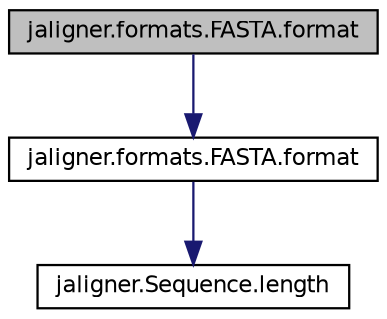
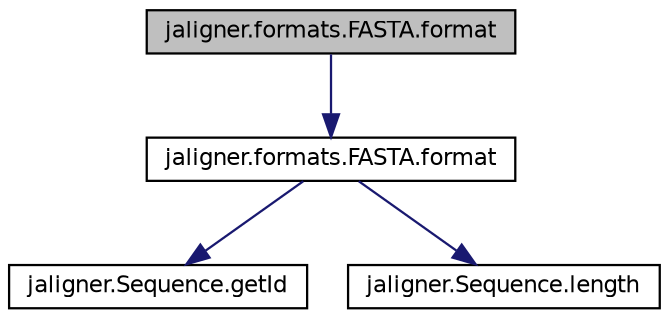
none -> (158, 287)
